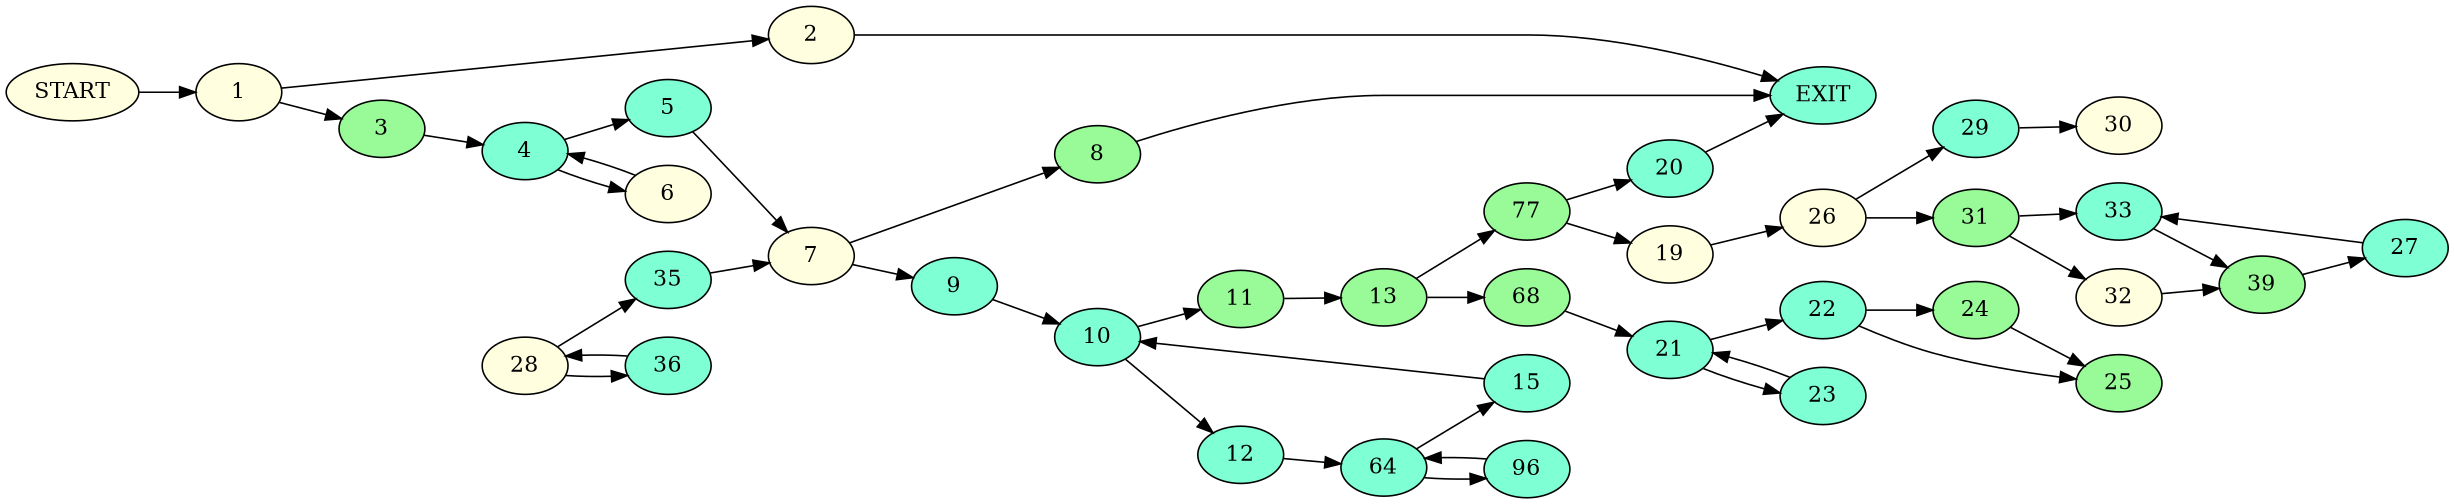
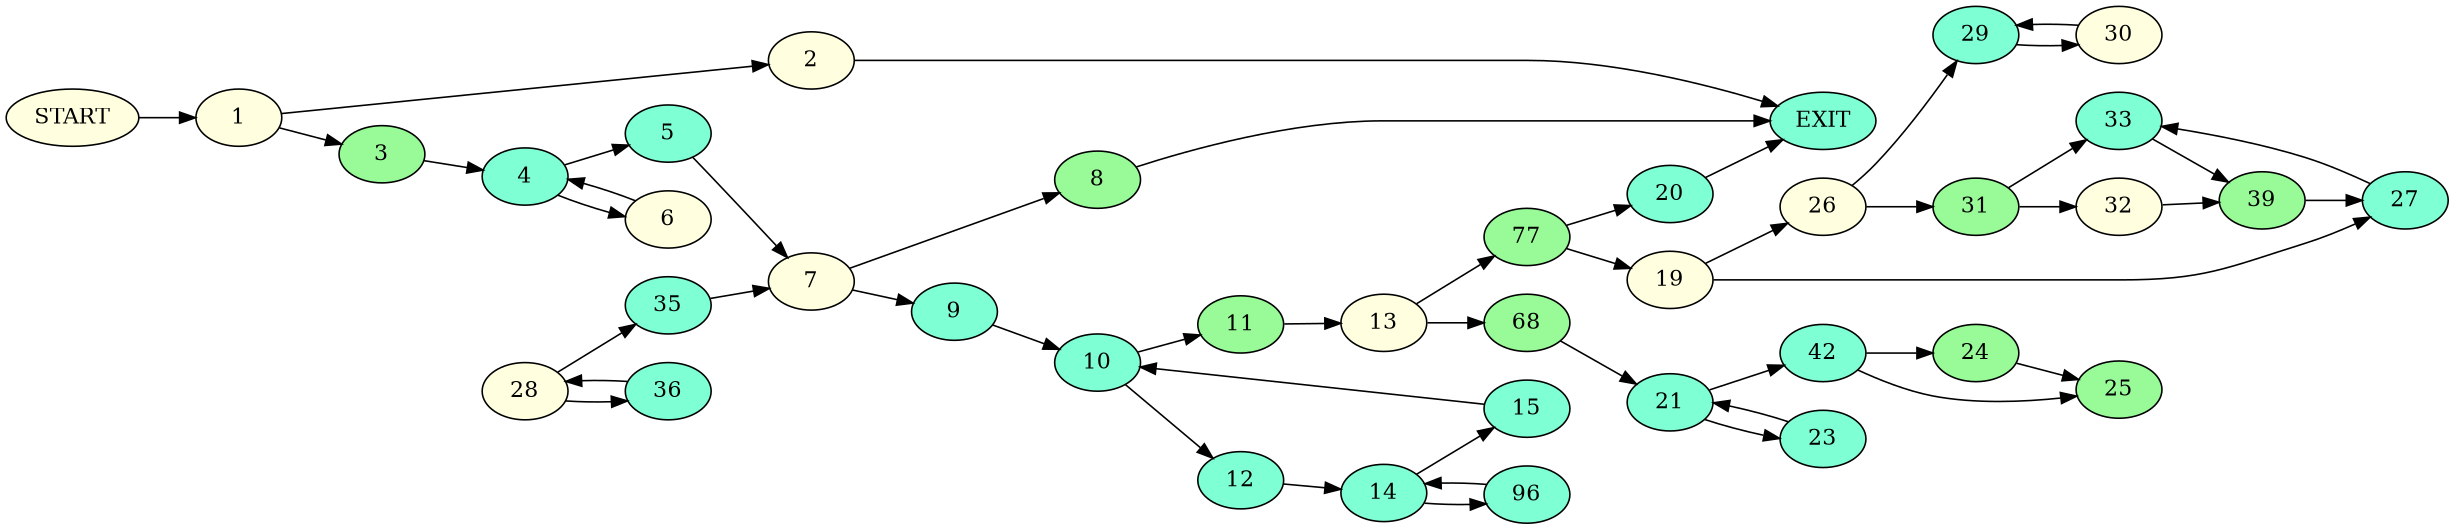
none -> (2055, 24)
none -> (2038, 280)
(1384, 297) -> (1384, 323)
(1823, 310) -> (1823, 353)
(1384, 468) -> (1384, 493)
